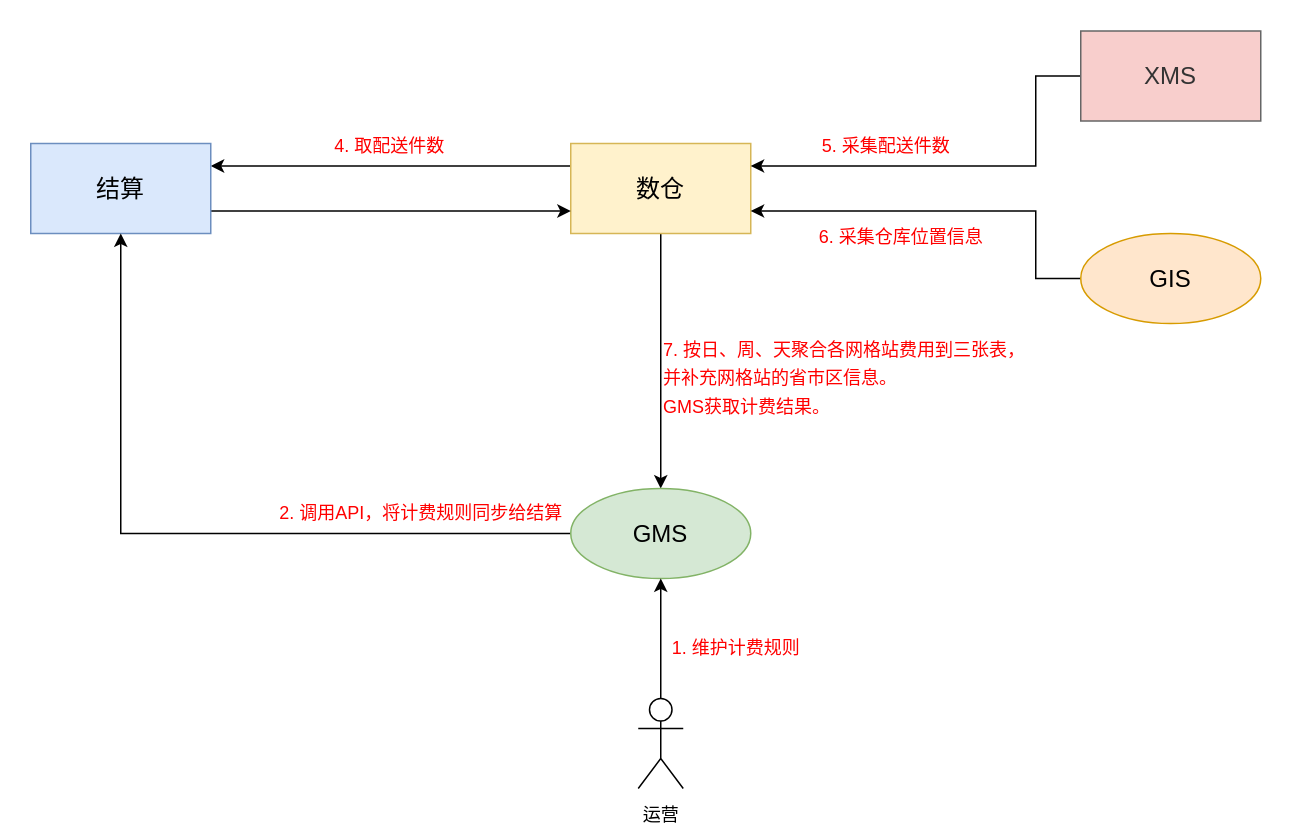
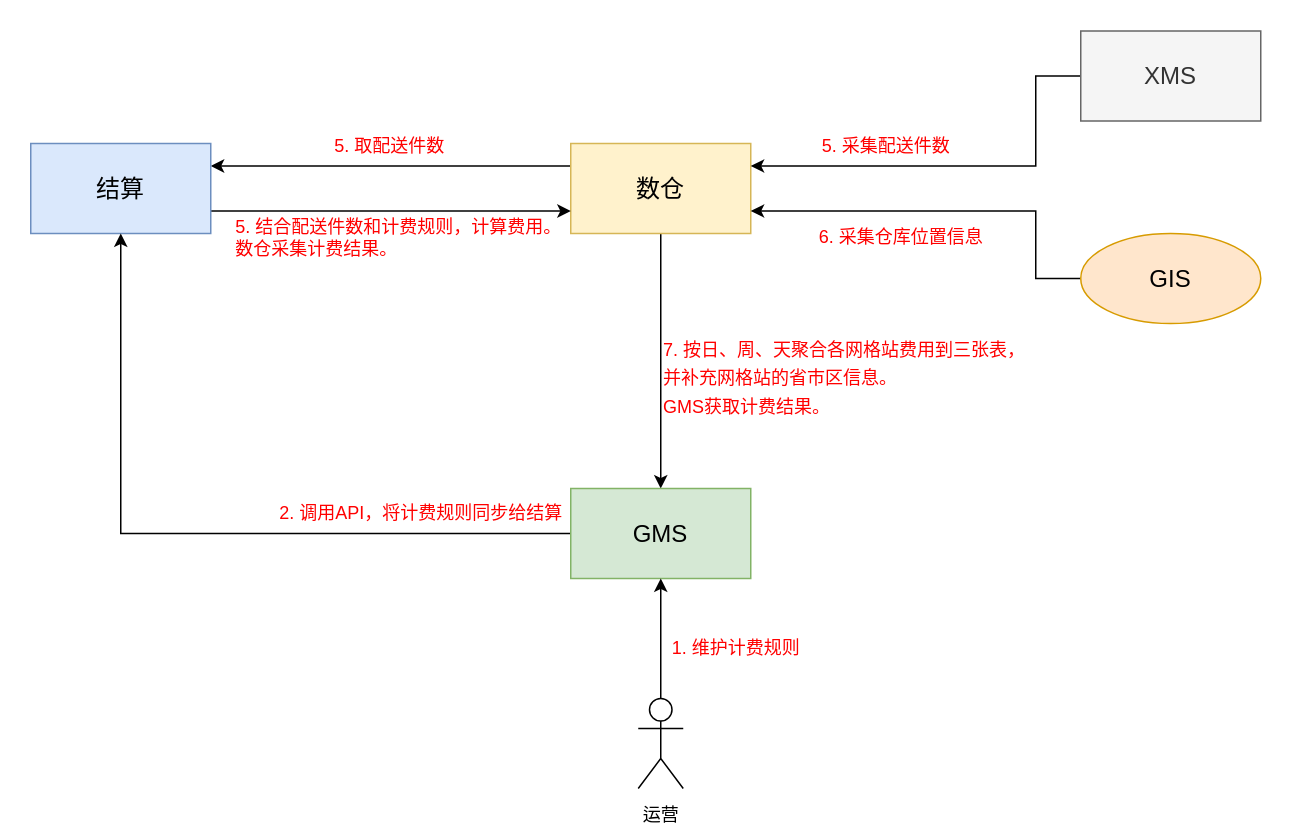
(1171, 76) -> (1171, 76)
(390, 143) -> (390, 143)
none -> (398, 235)
(661, 533) -> (661, 533)
